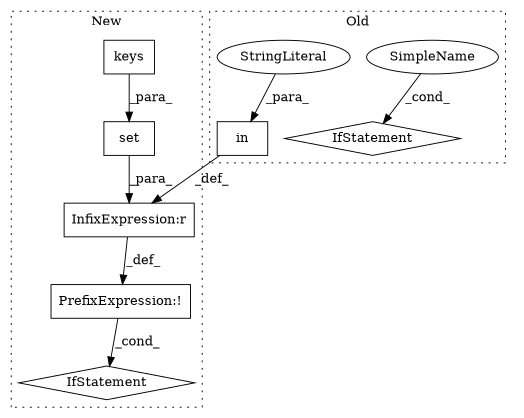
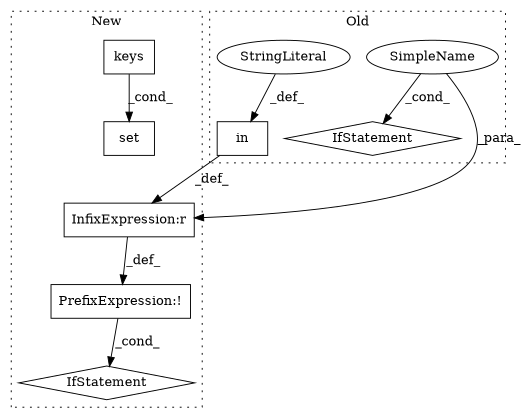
(151, 98) -> (151, 98)
(287, 98) -> (287, 98)
(129, 175) -> (390, 197)
